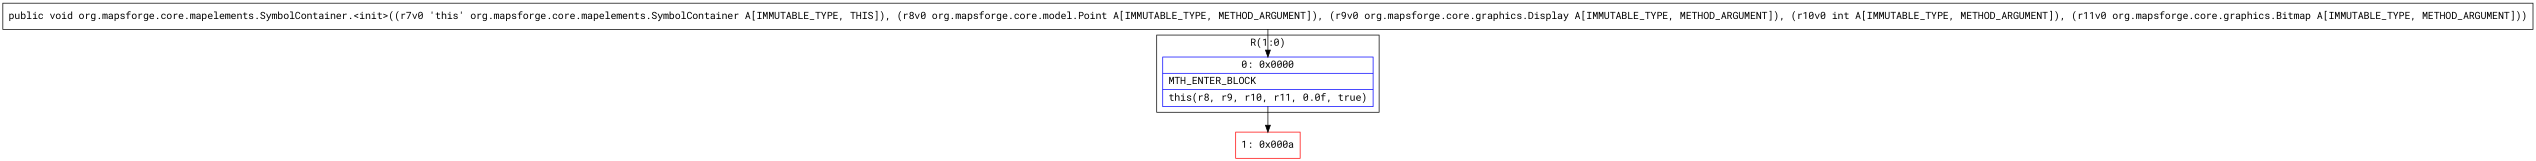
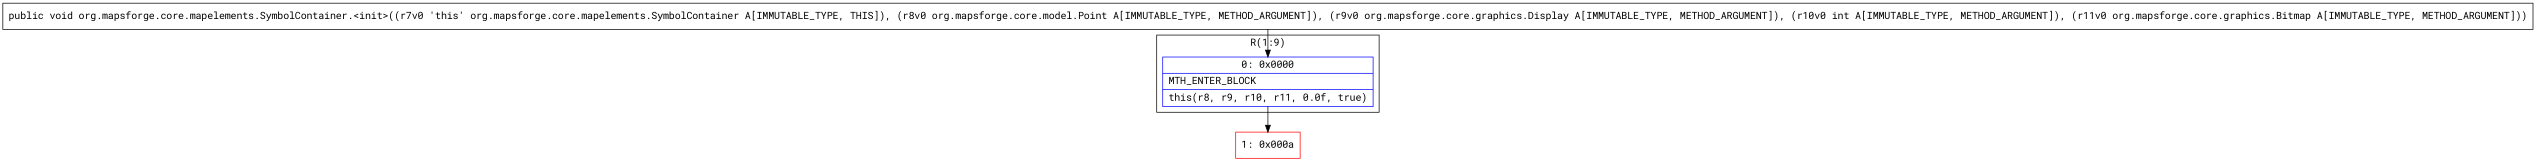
(1268, 43) -> (1268, 43)
